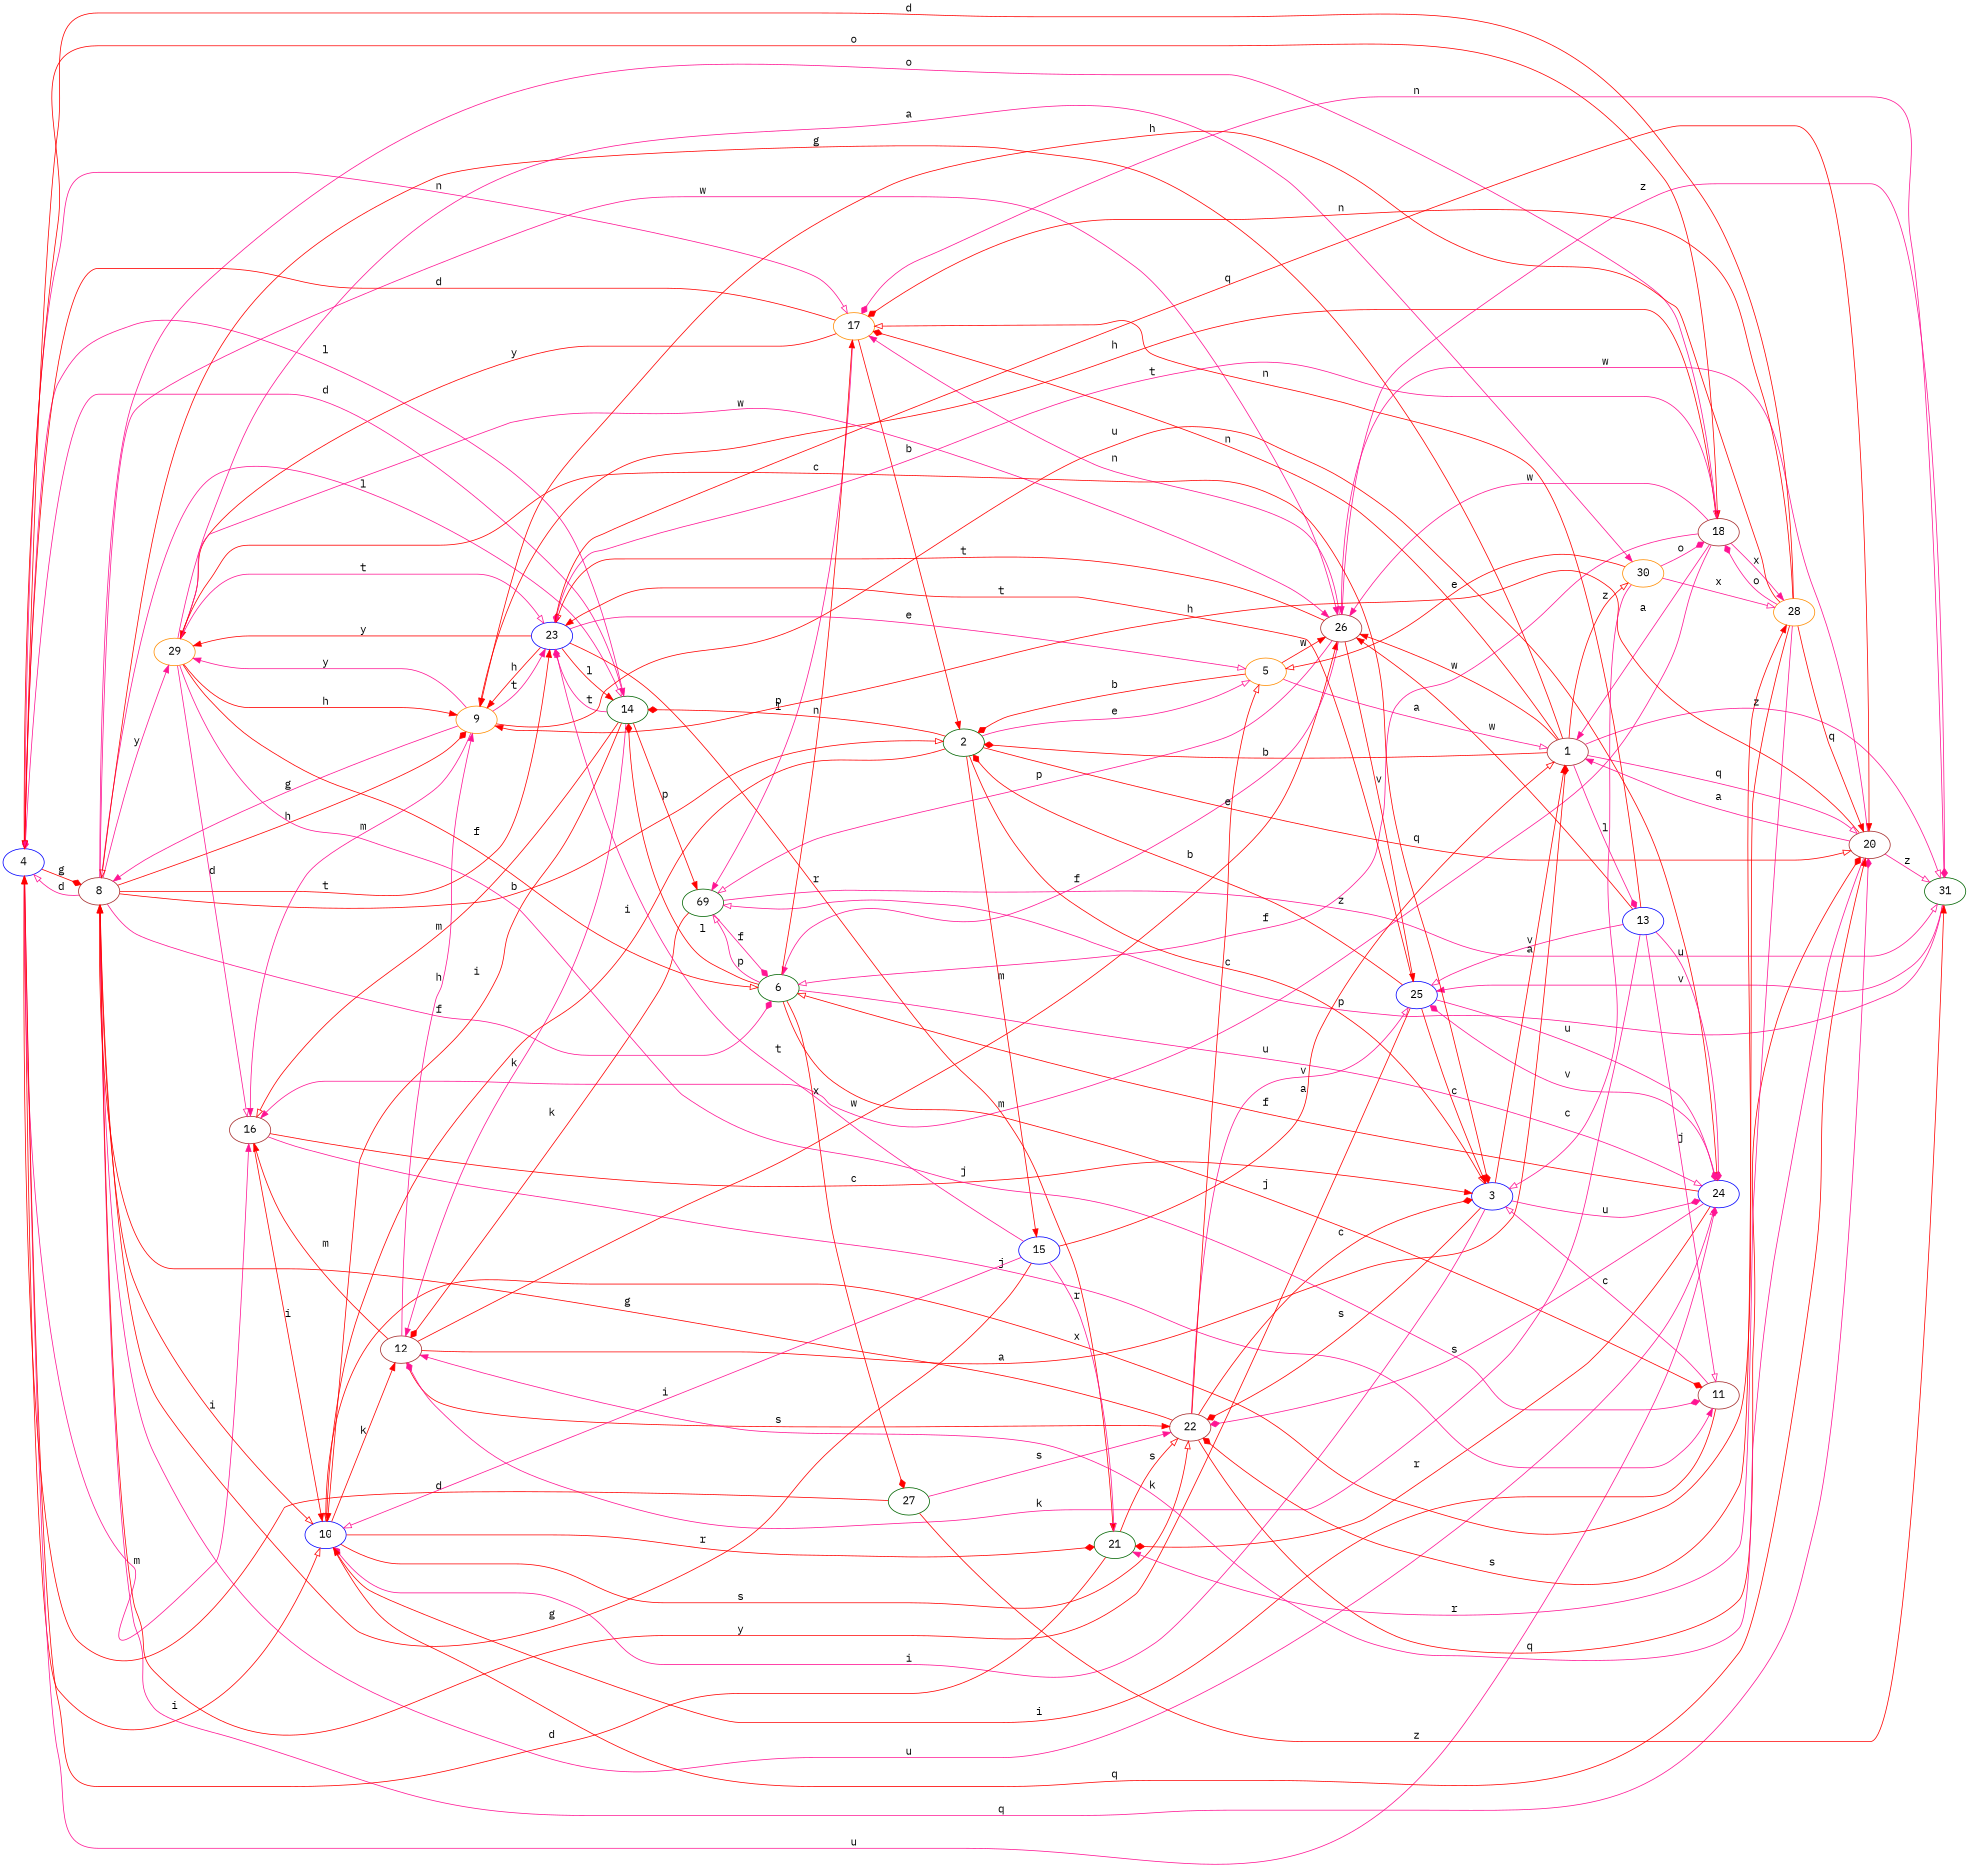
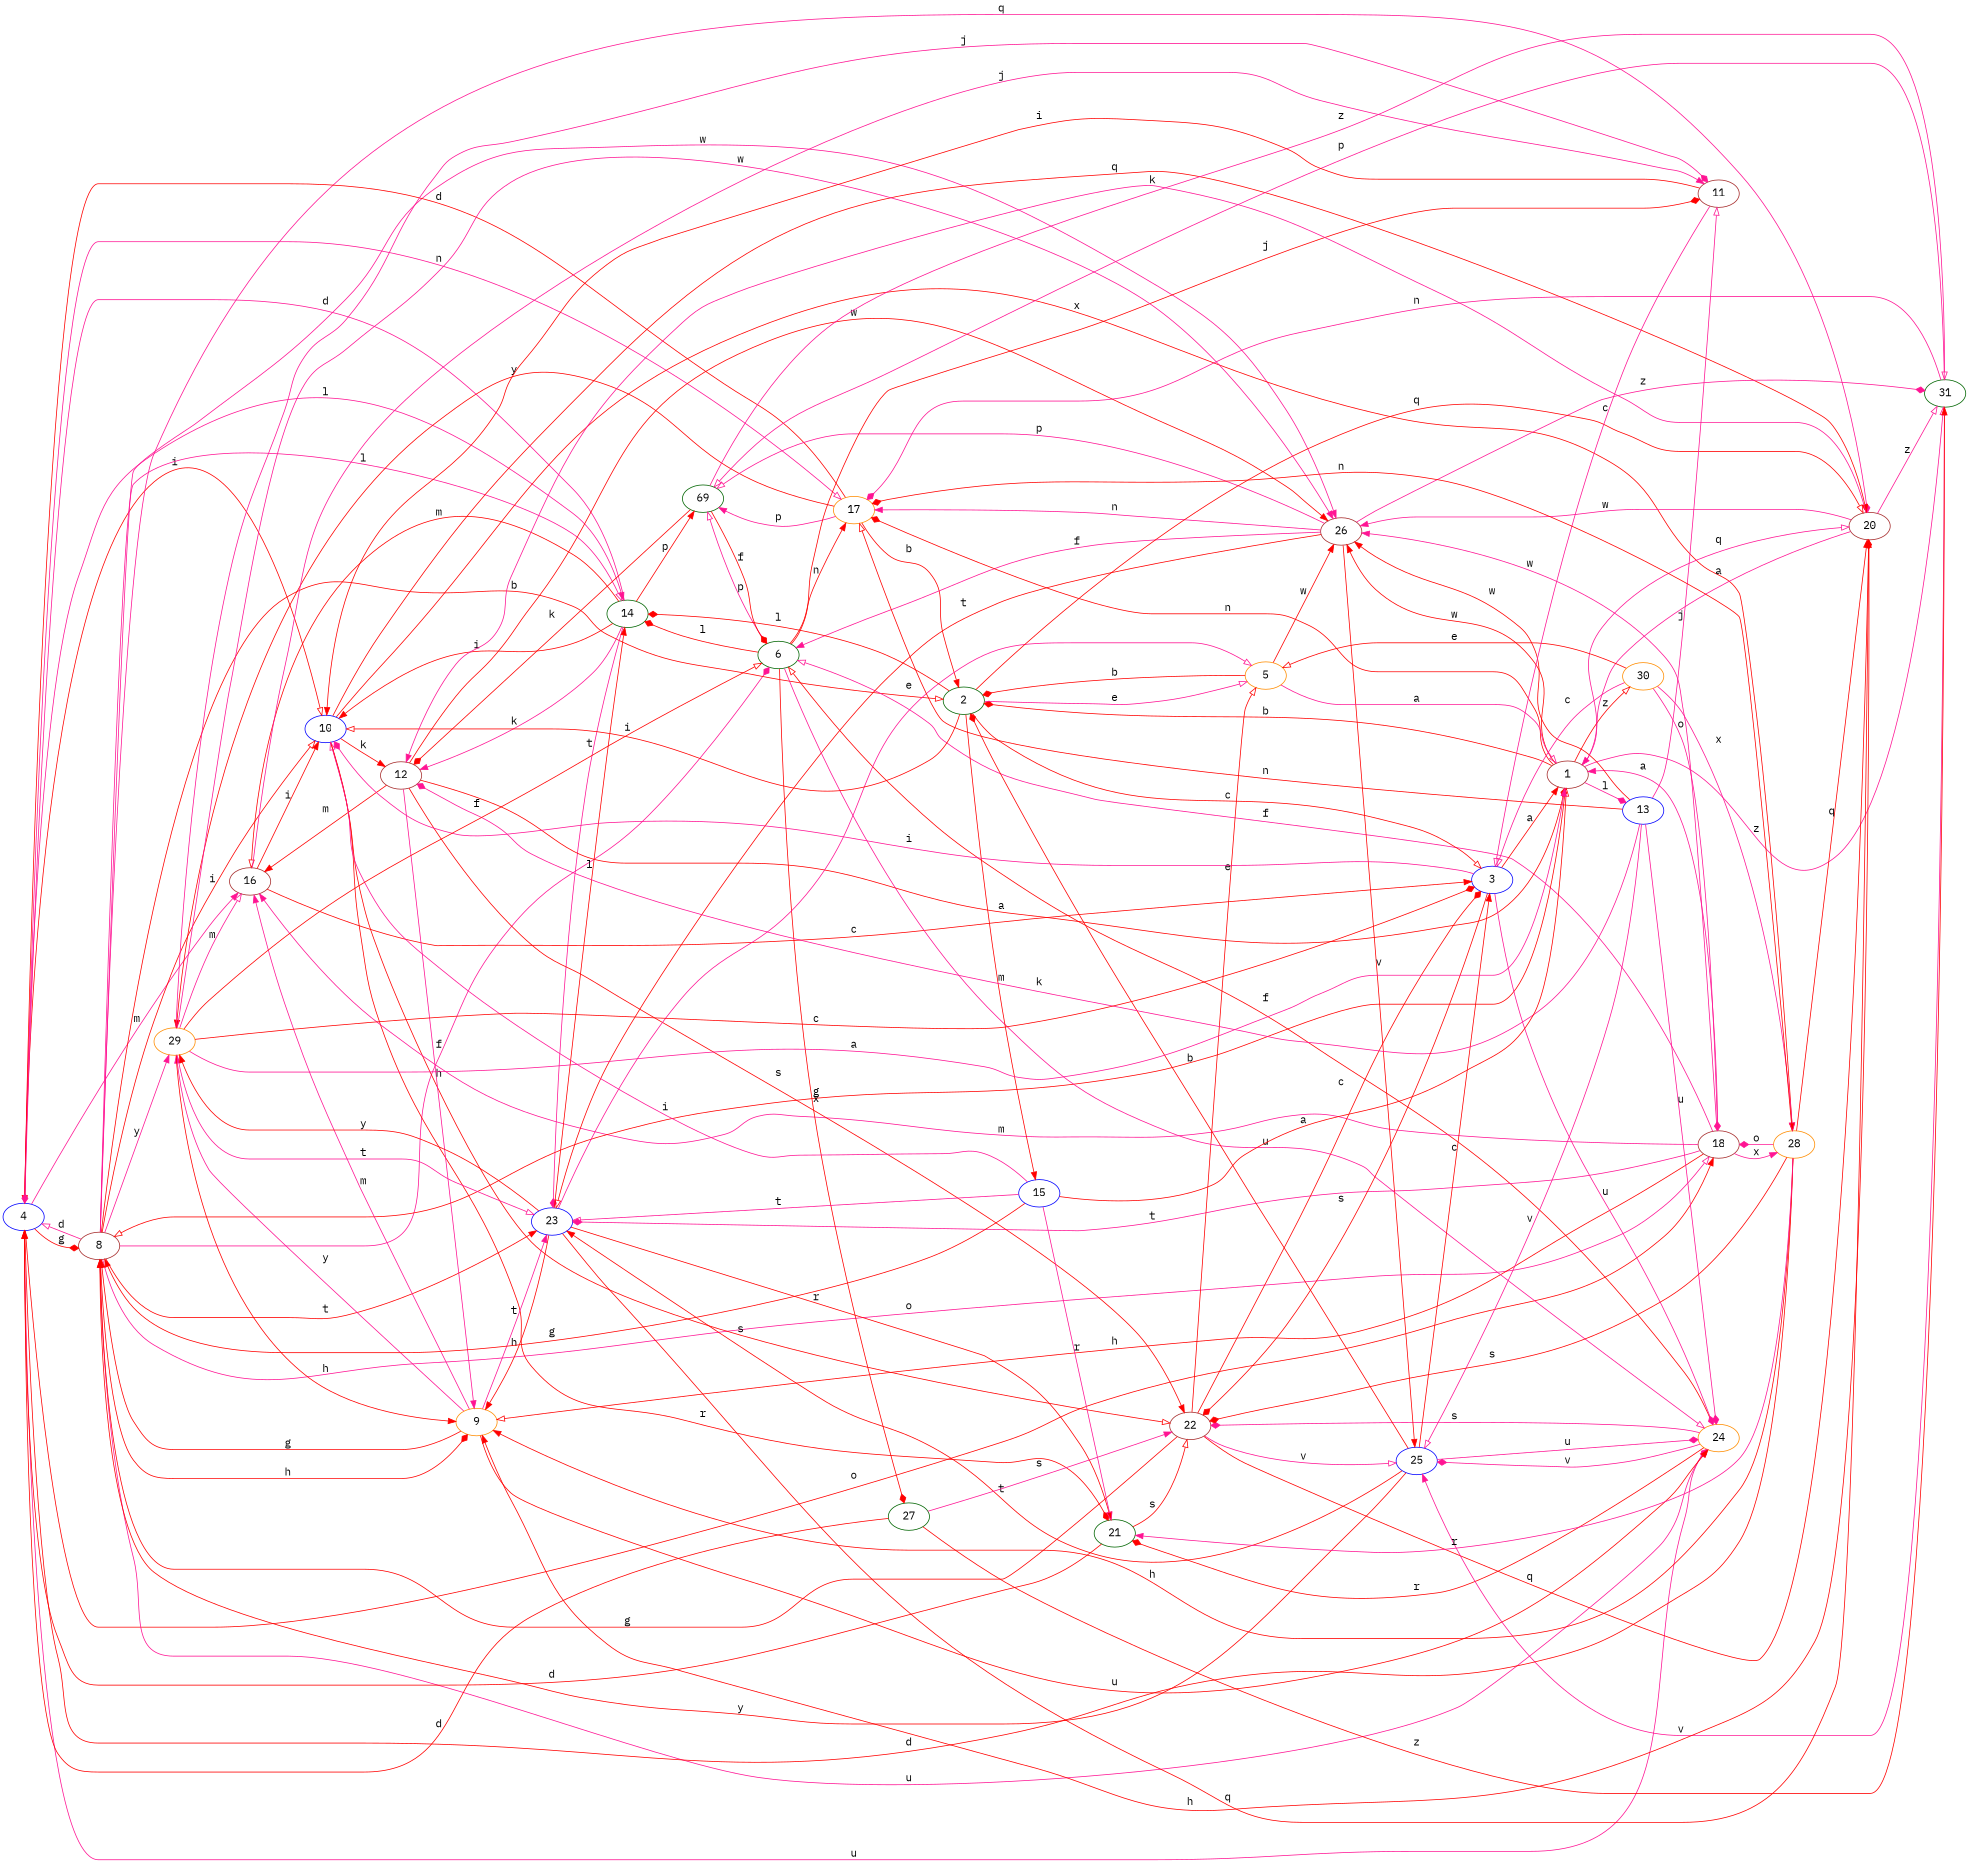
(862, 126) -> (948, 1062)
(285, 793) -> (214, 1450)
(212, 871) -> (212, 935)
(738, 942) -> (741, 572)
(1719, 1194) -> (1719, 1438)
